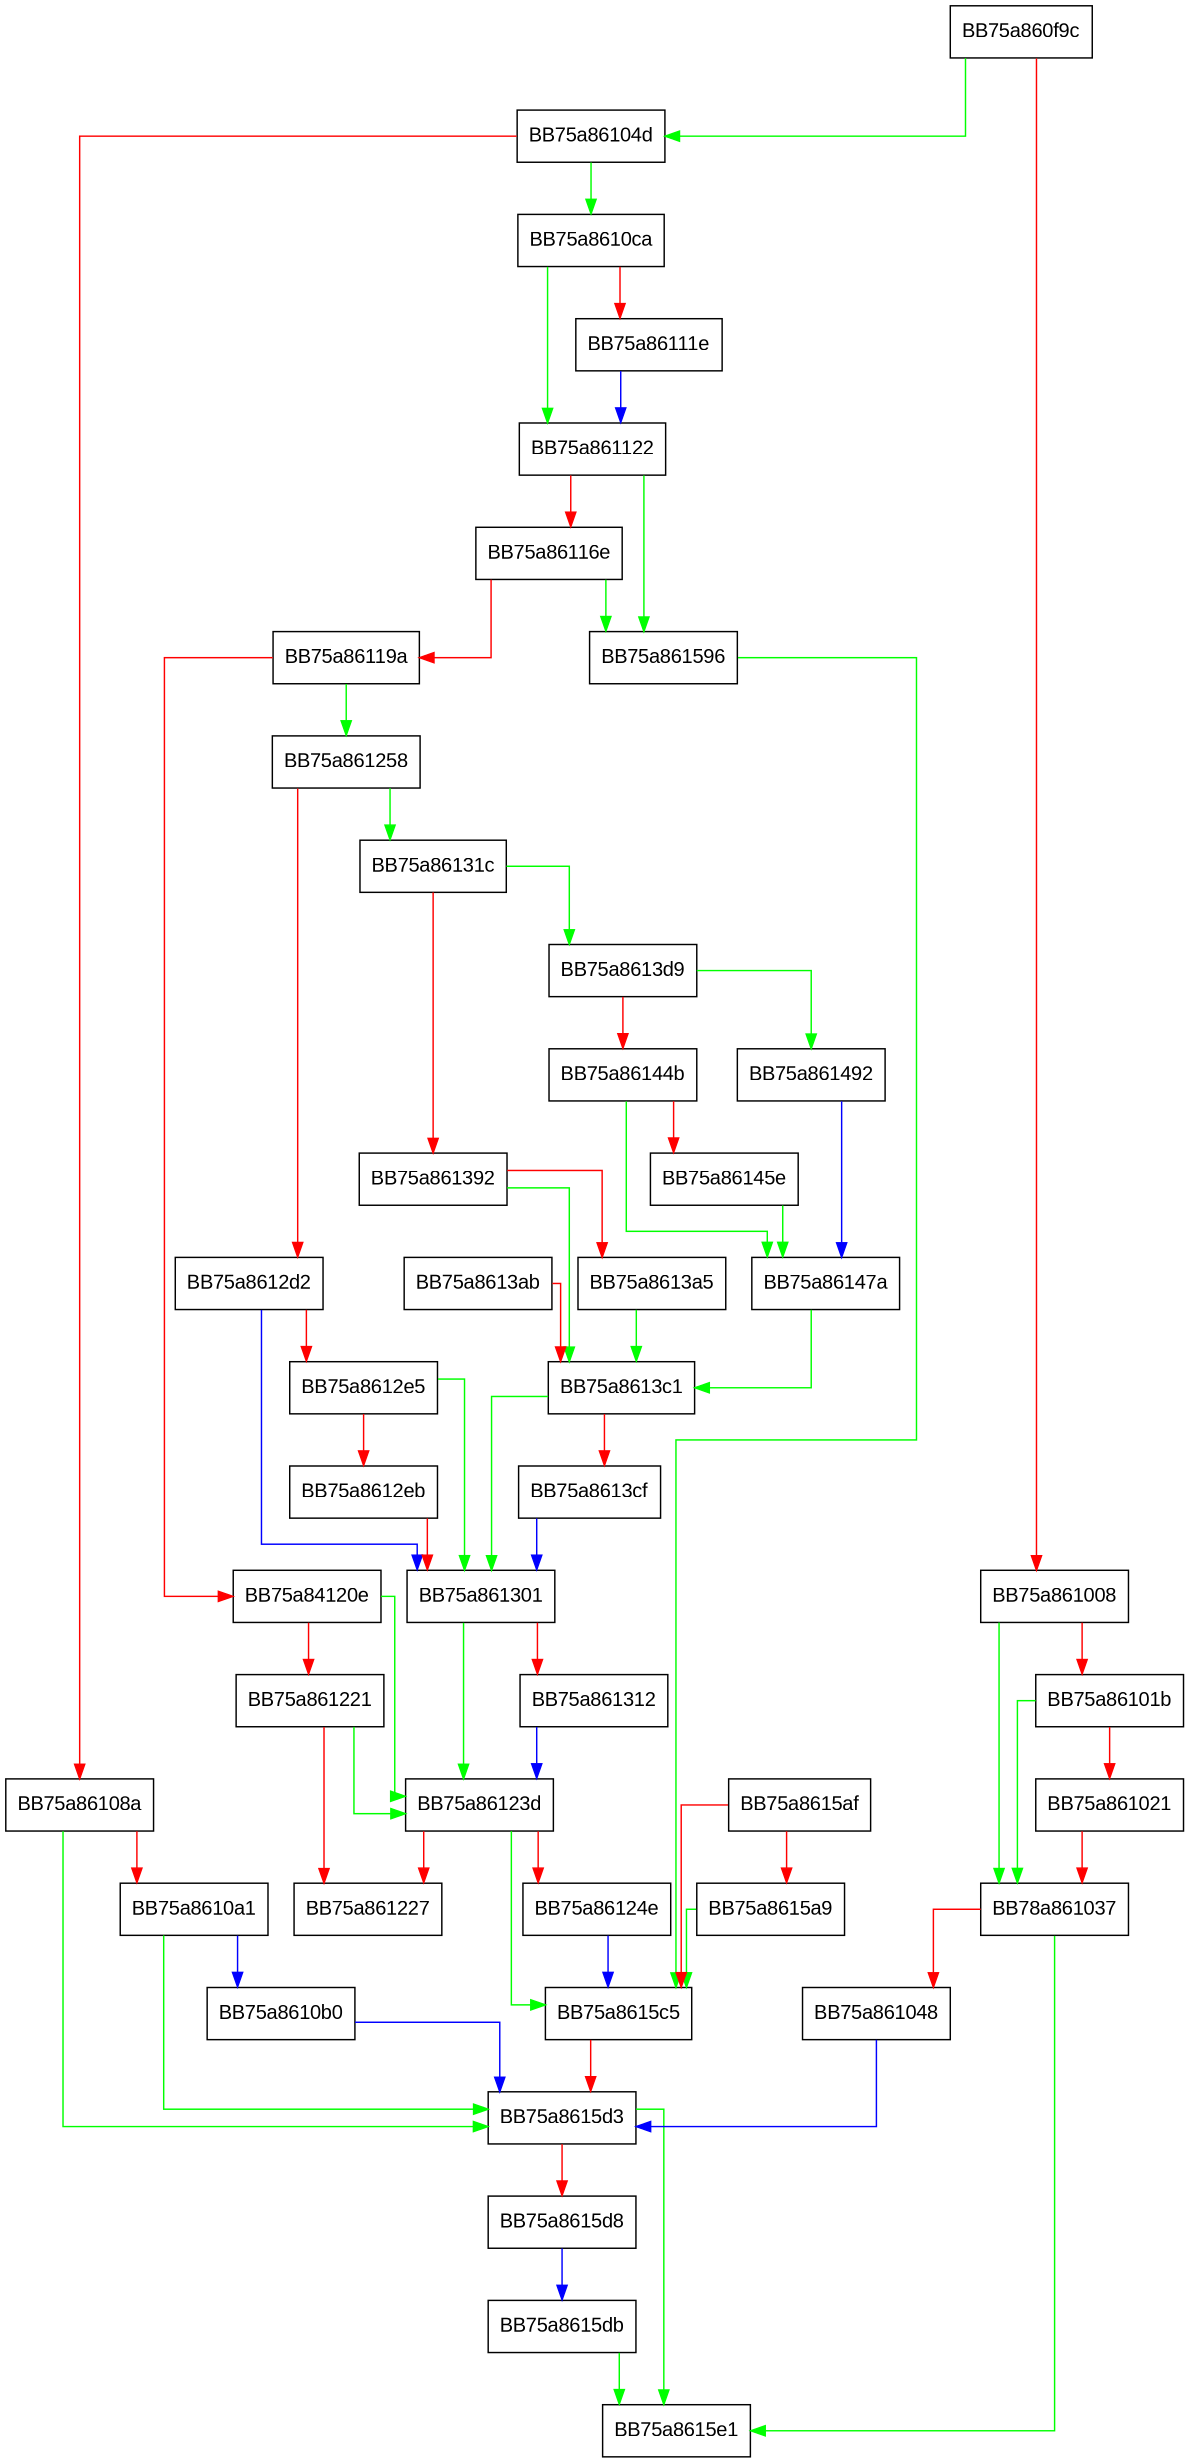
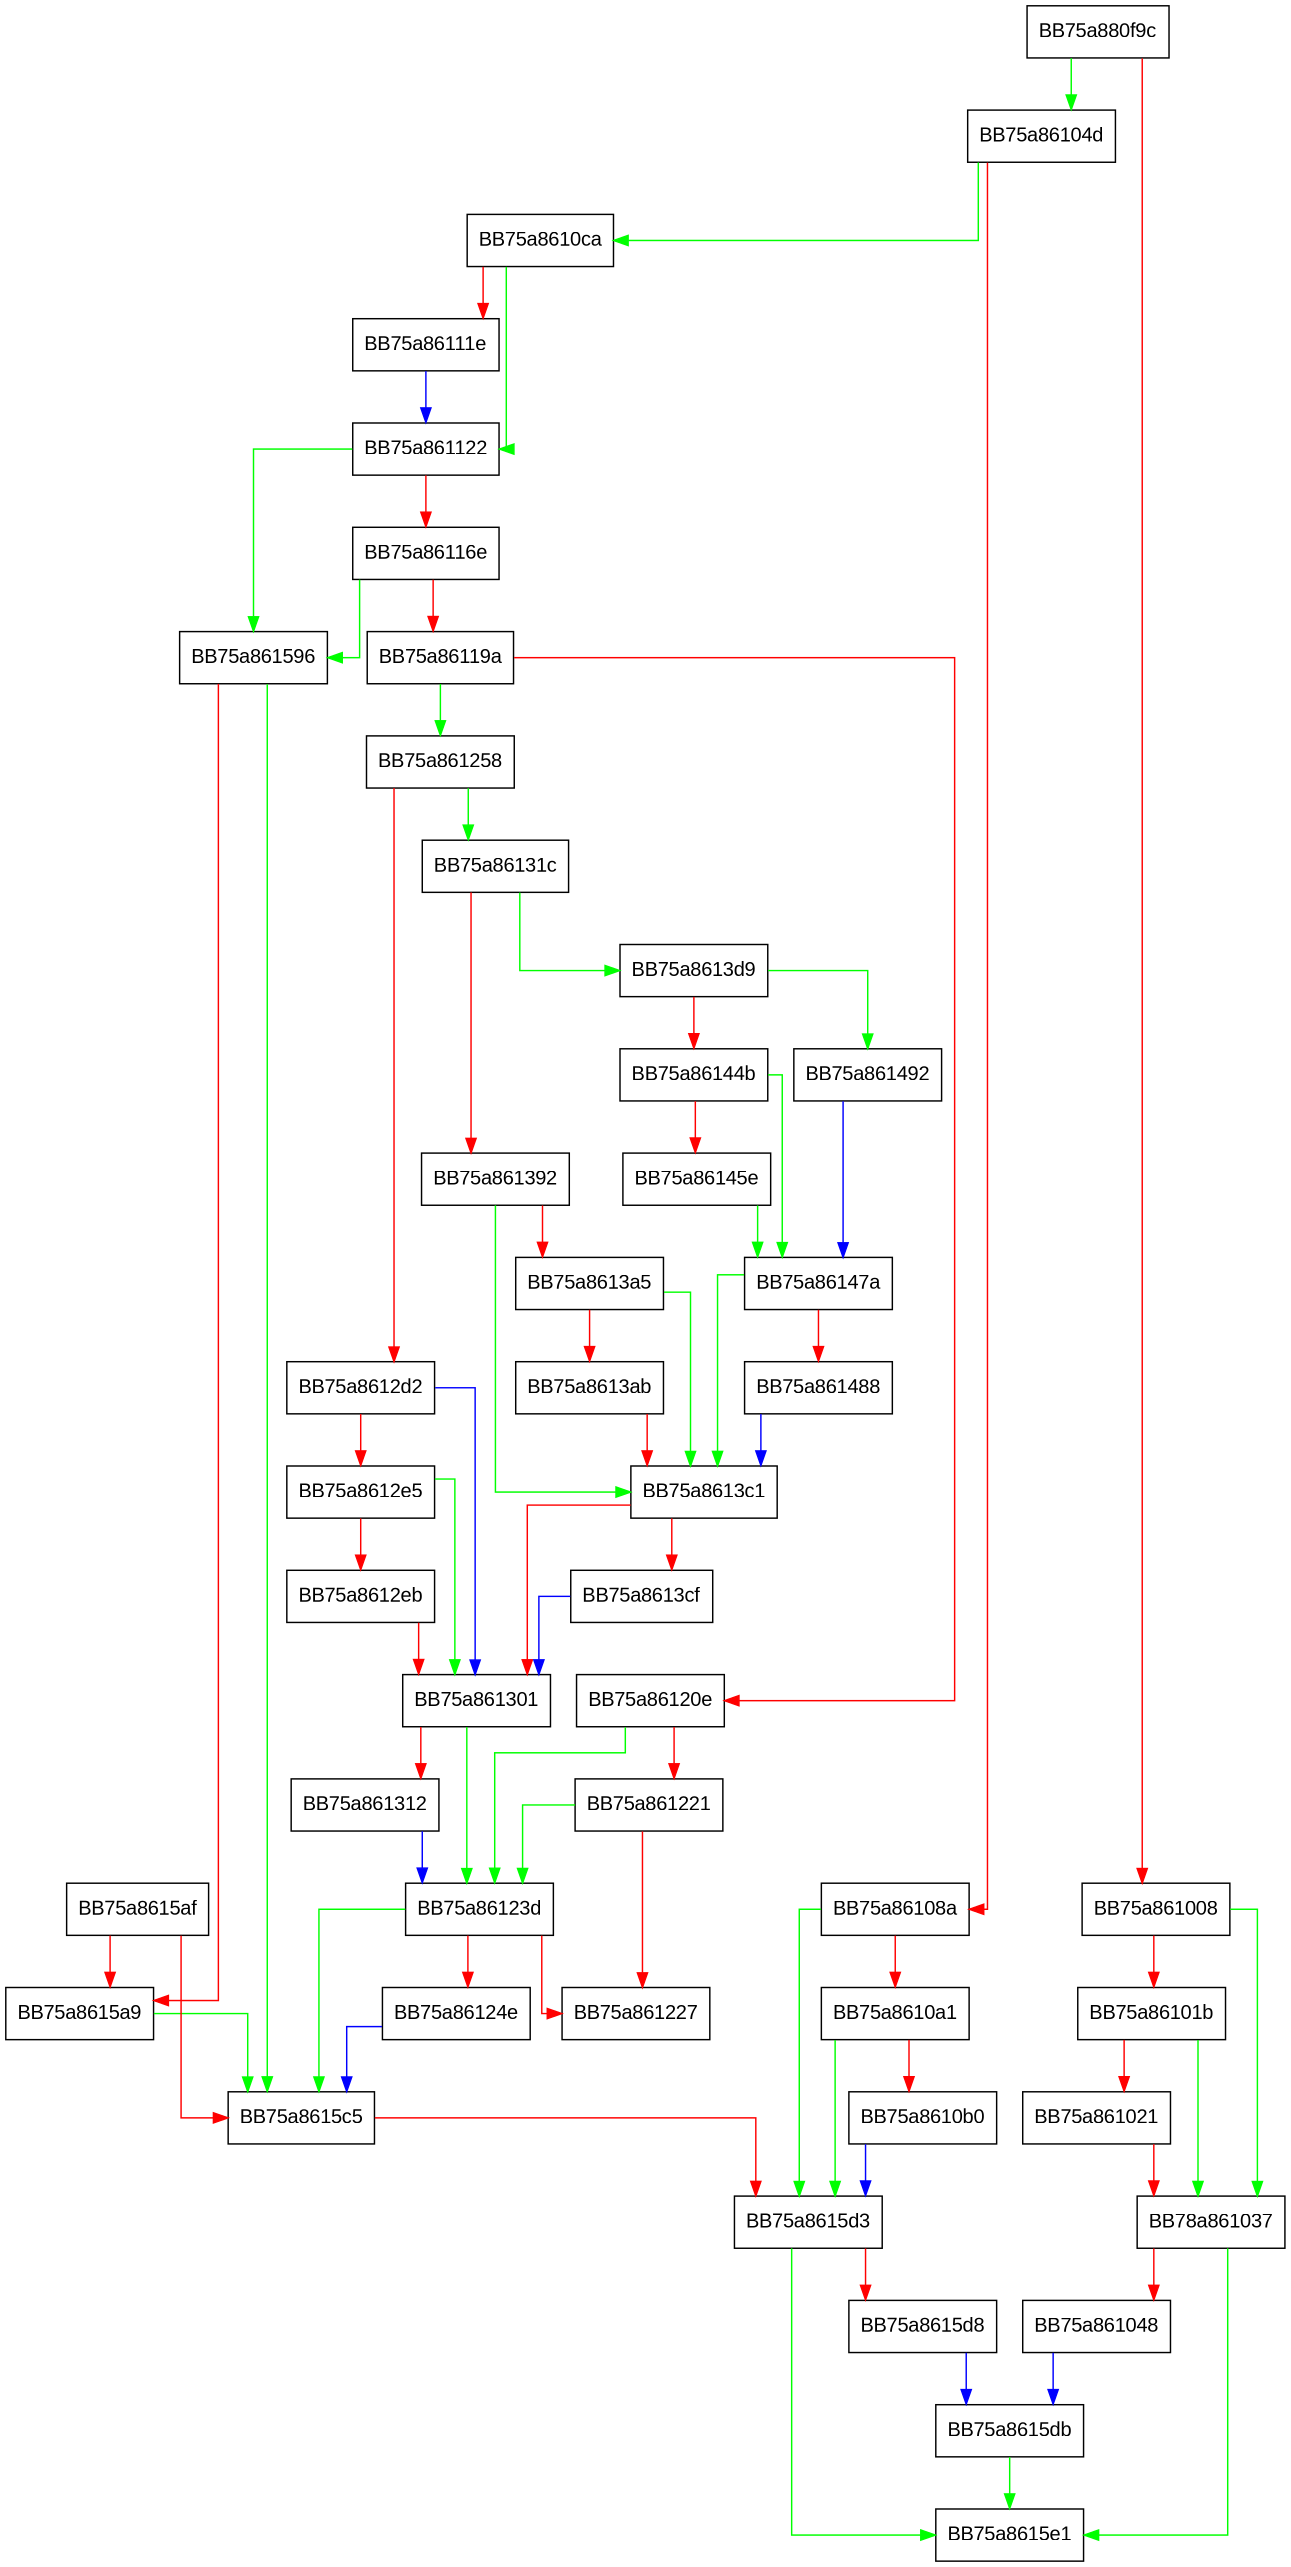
(1021, 32) -> (1098, 32)
none -> (590, 1328)
none -> (218, 1367)
none -> (818, 1388)
(492, 1448) -> (527, 1531)
(307, 1596) -> (650, 1701)
(238, 1954) -> (909, 2058)
(807, 2127) -> (1053, 2371)
